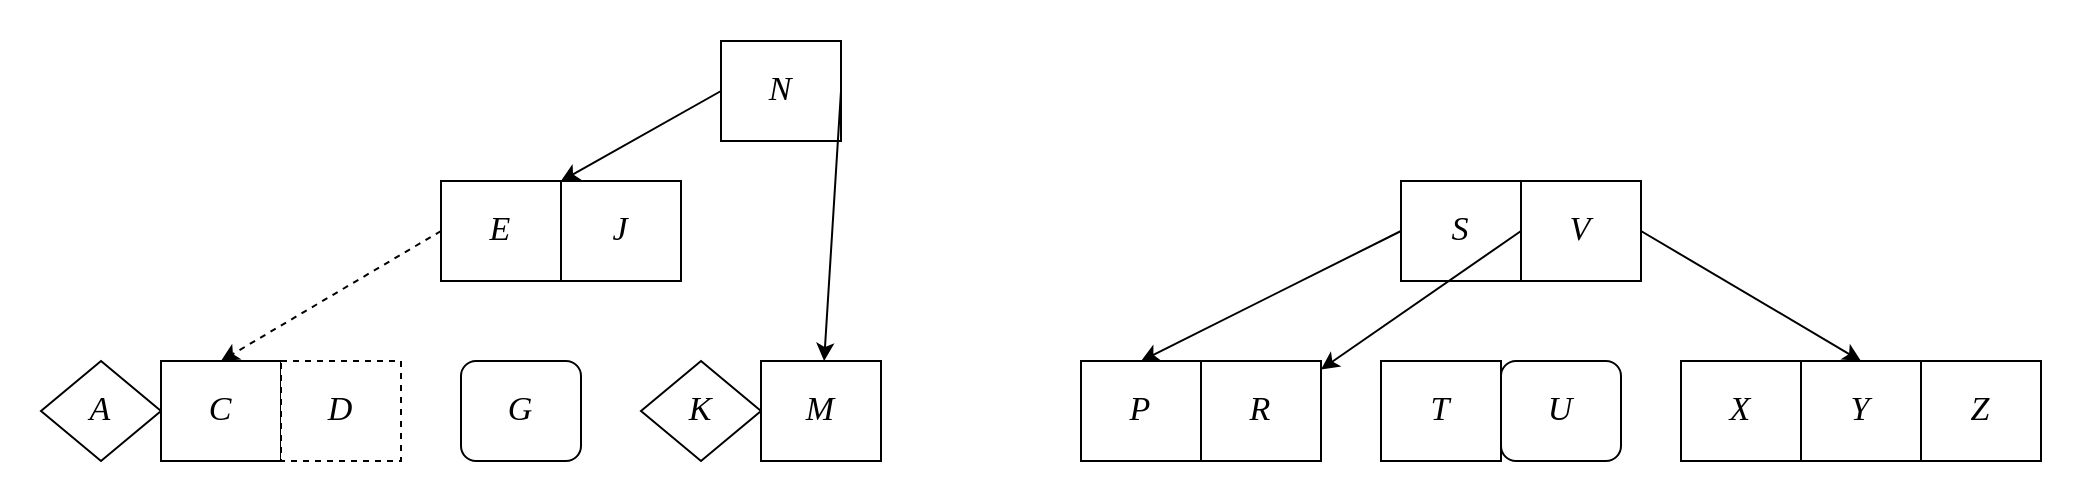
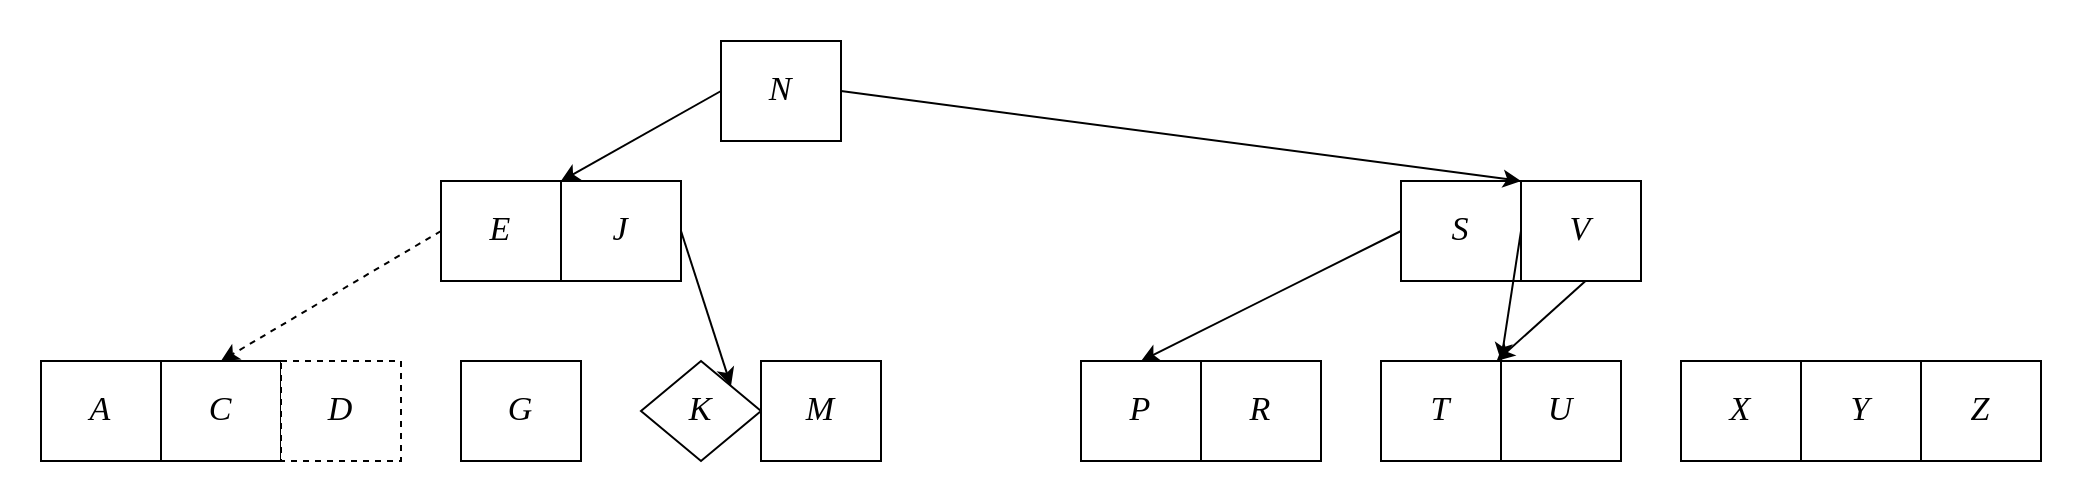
(833, 219) -> (1174, 135)
(681, 231) -> (704, 302)
(1746, 293) -> (1546, 316)
(1426, 297) -> (1512, 290)
(101, 411) -> (101, 411)
(521, 411) -> (521, 411)
(1561, 411) -> (1561, 411)
